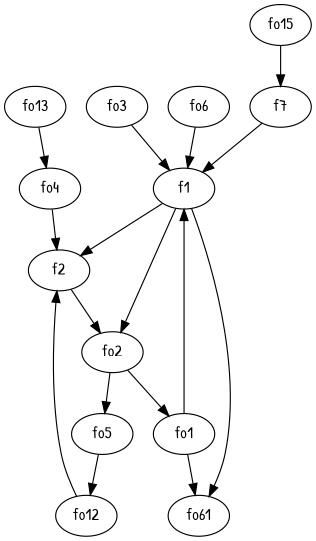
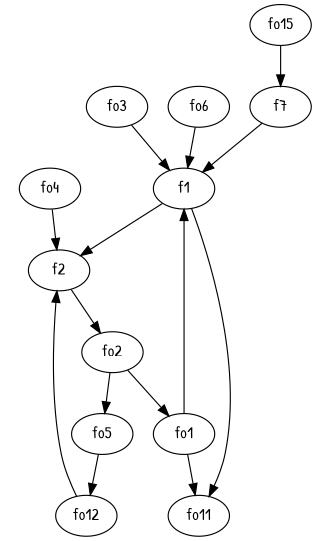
(35, 107) -> none
(151, 265) -> none
(199, 516) -> (199, 516)
